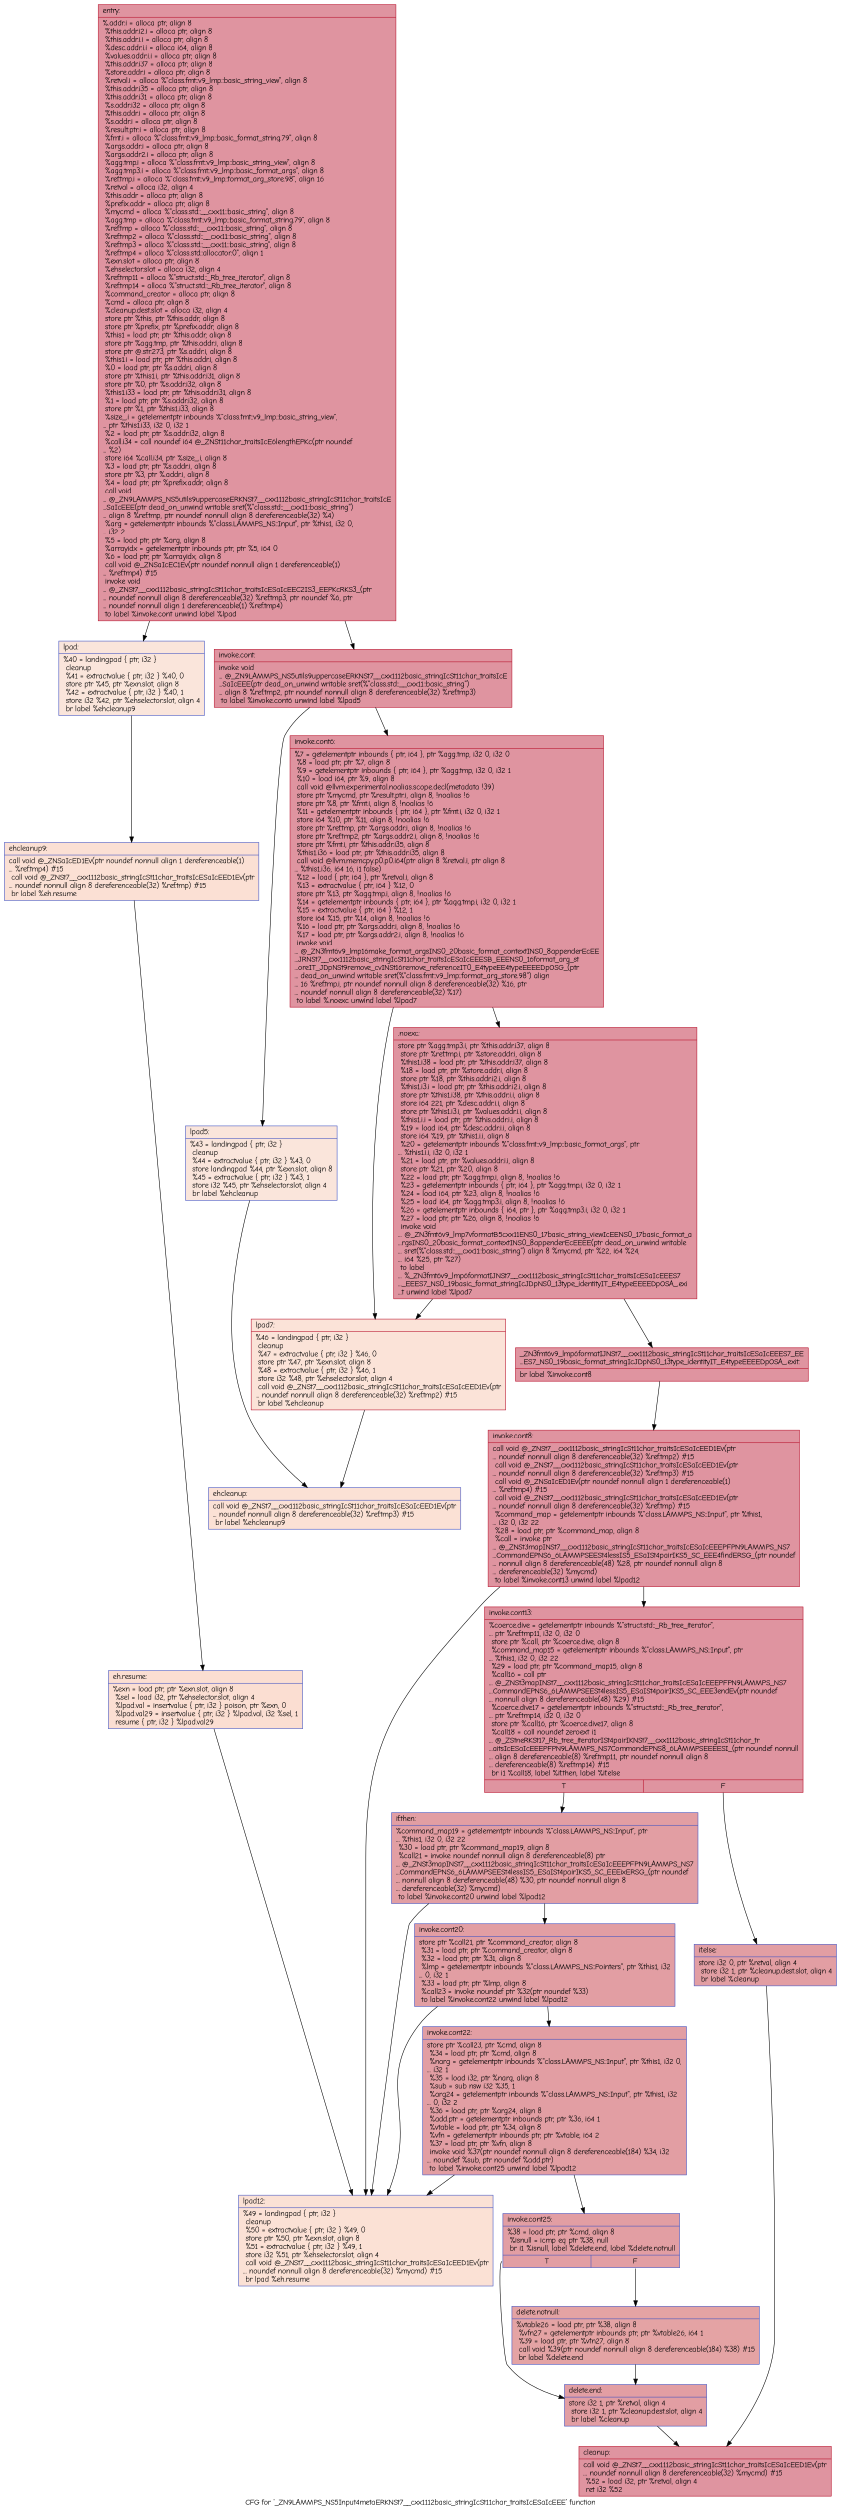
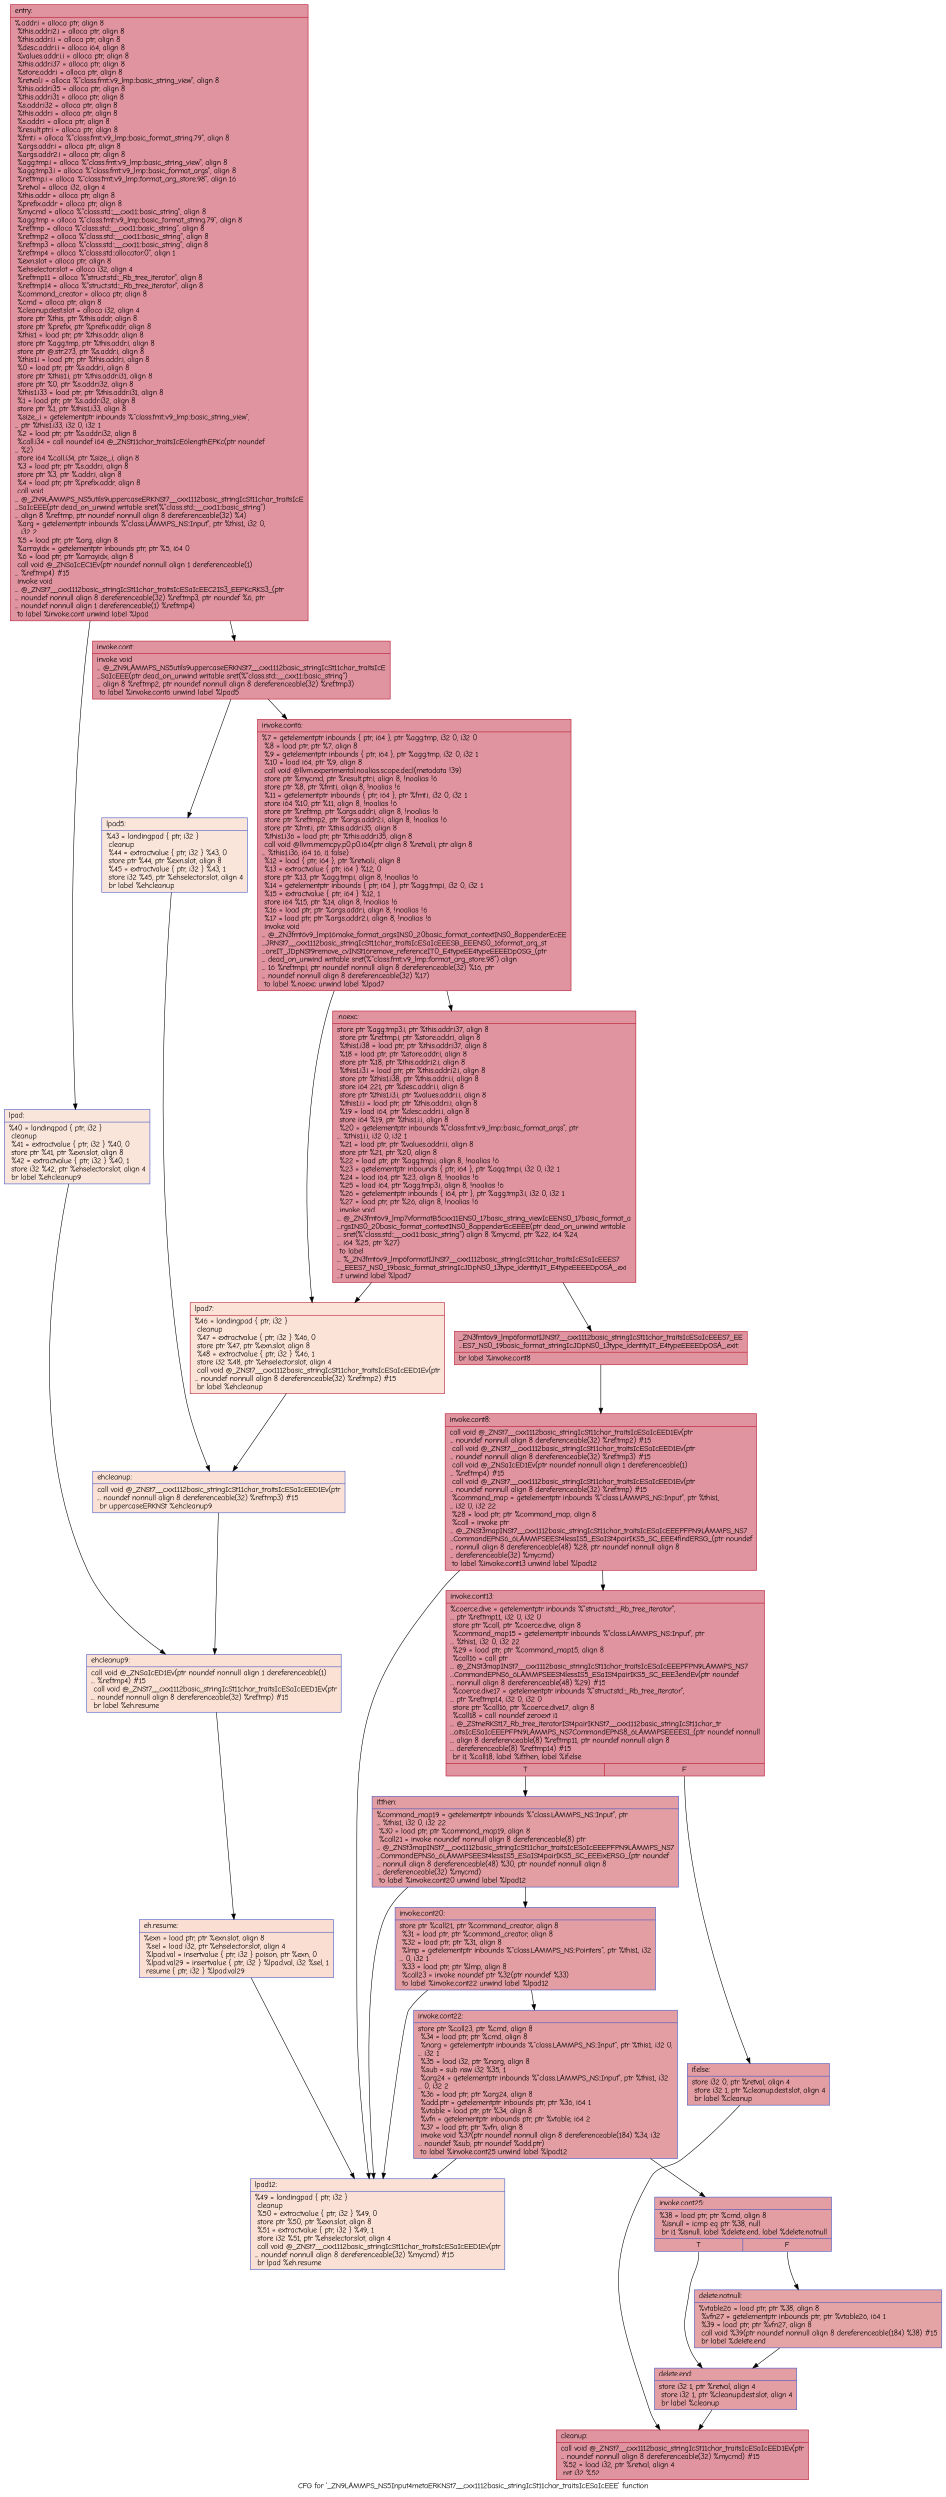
(121, 684) -> (66, 1153)
(261, 1169) -> (164, 861)
(249, 1523) -> (155, 1506)
none -> (217, 1581)
